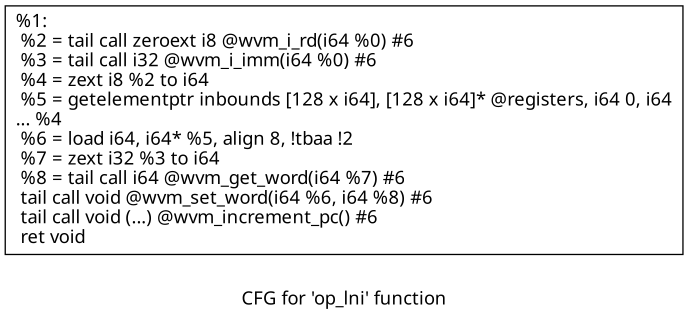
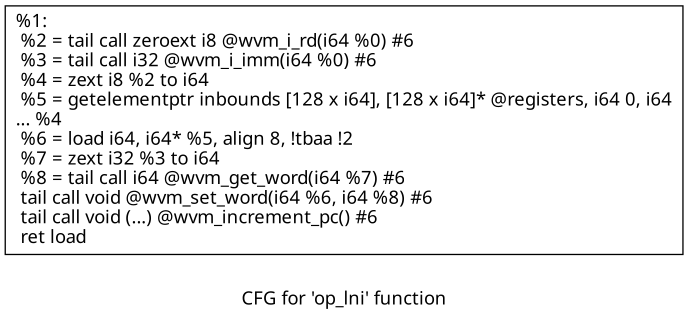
(51, 237) -> (52, 237)
